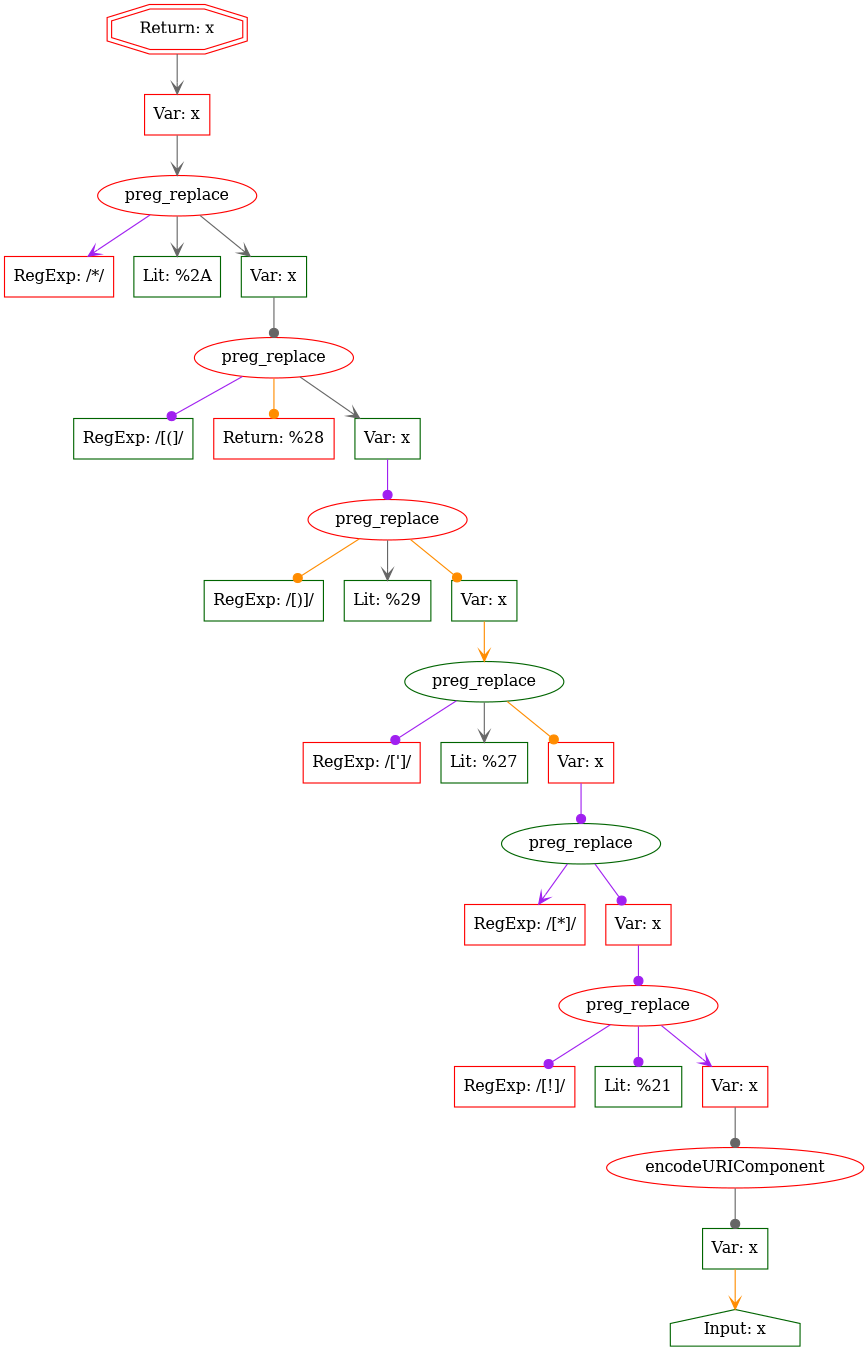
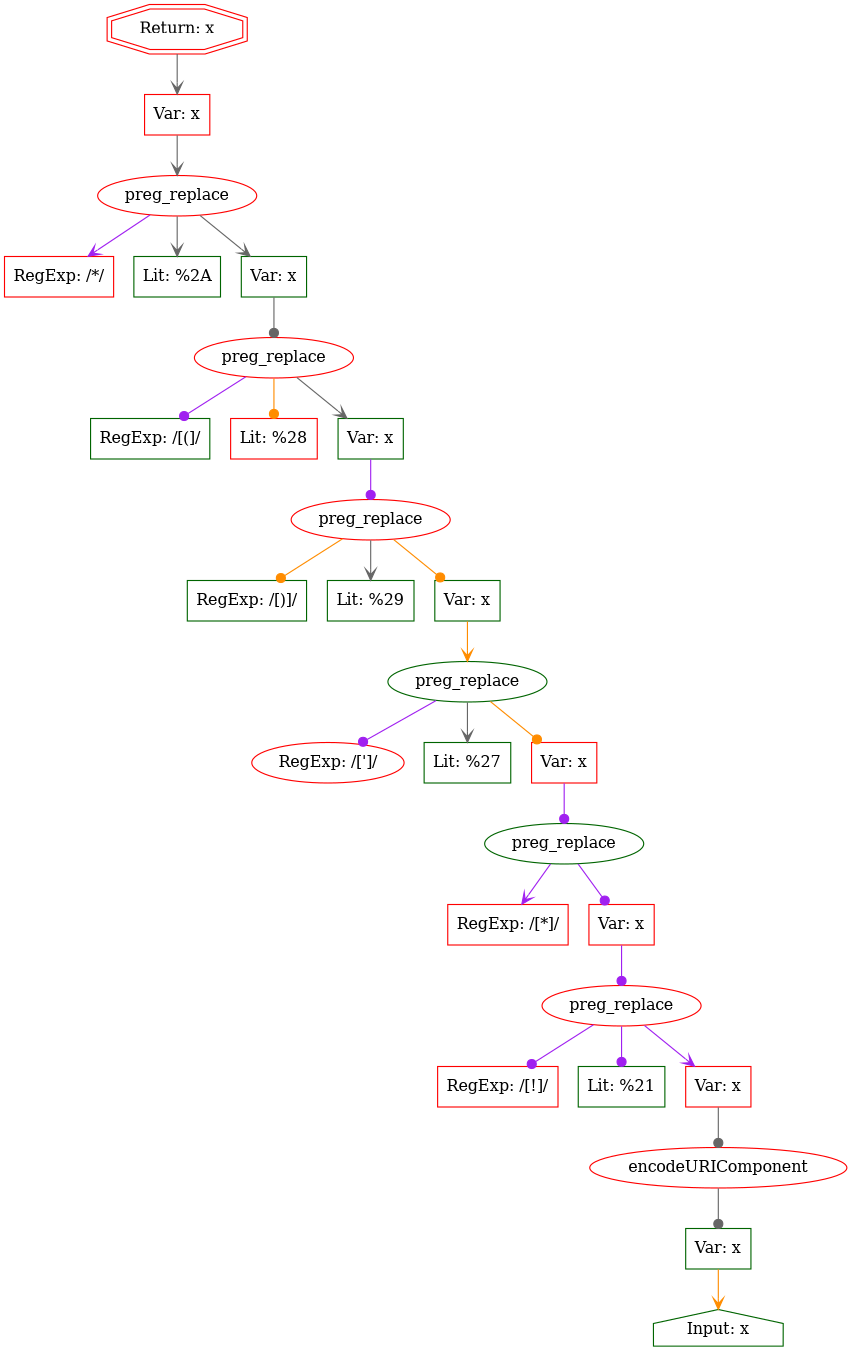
(274, 439) -> (274, 439)
(362, 763) -> (328, 763)
